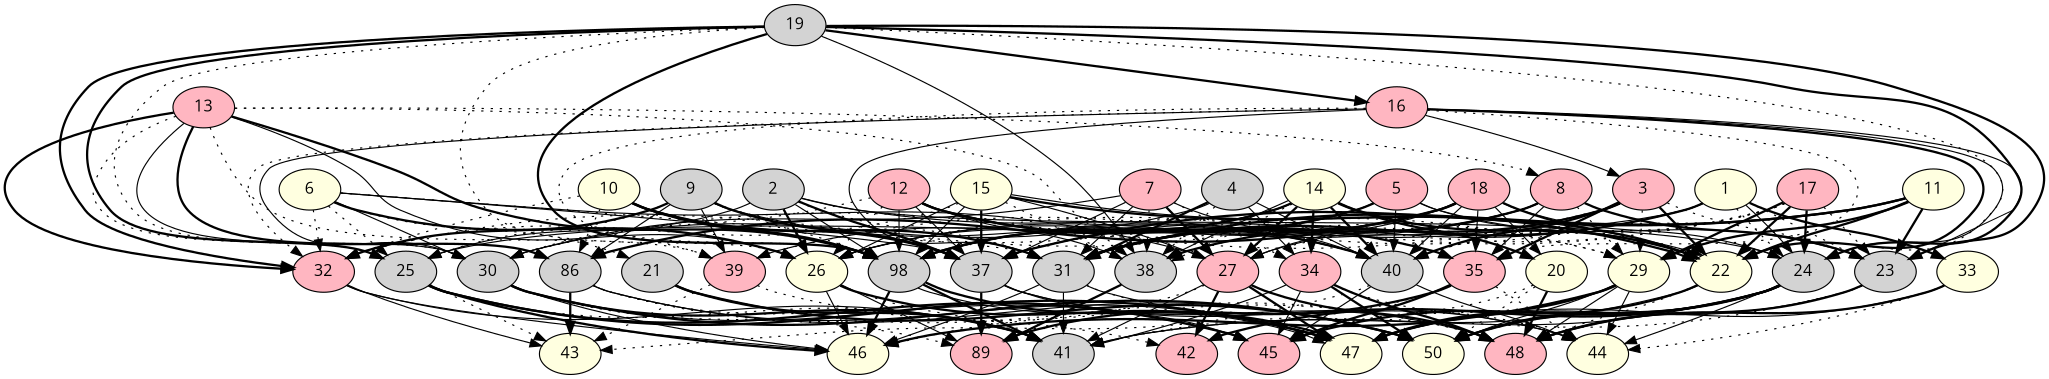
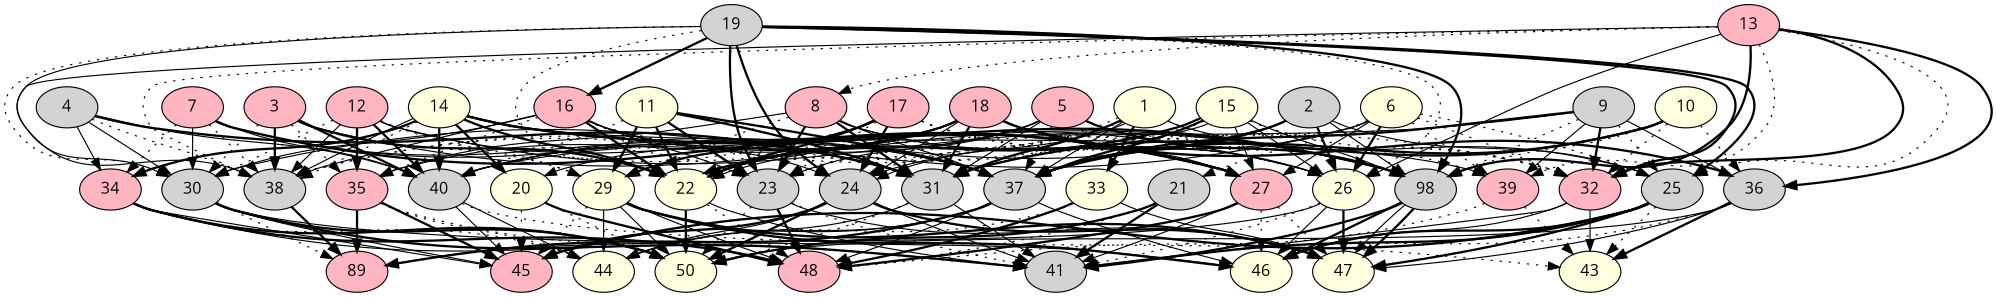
(1518, 141) -> (422, 142)
(1564, 228) -> (312, 144)
(748, 230) -> (1562, 148)
(570, 272) -> (1754, 190)
(1285, 310) -> (1297, 226)
(729, 313) -> (1375, 243)
(968, 314) -> (1129, 235)
(1187, 354) -> none
